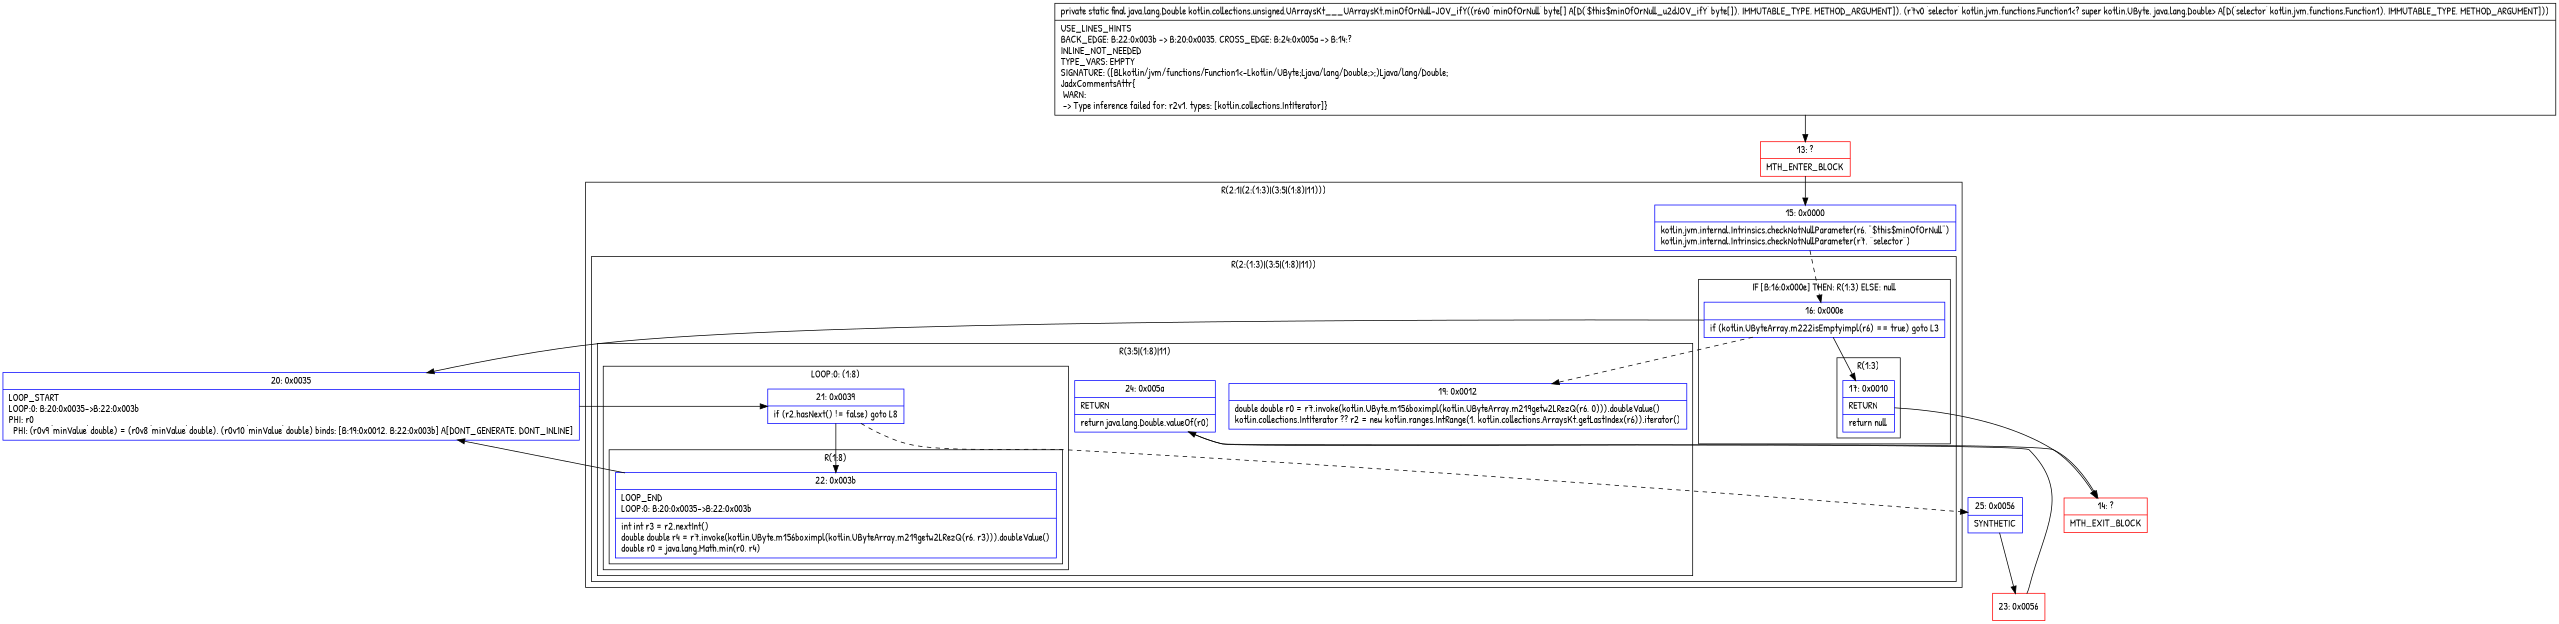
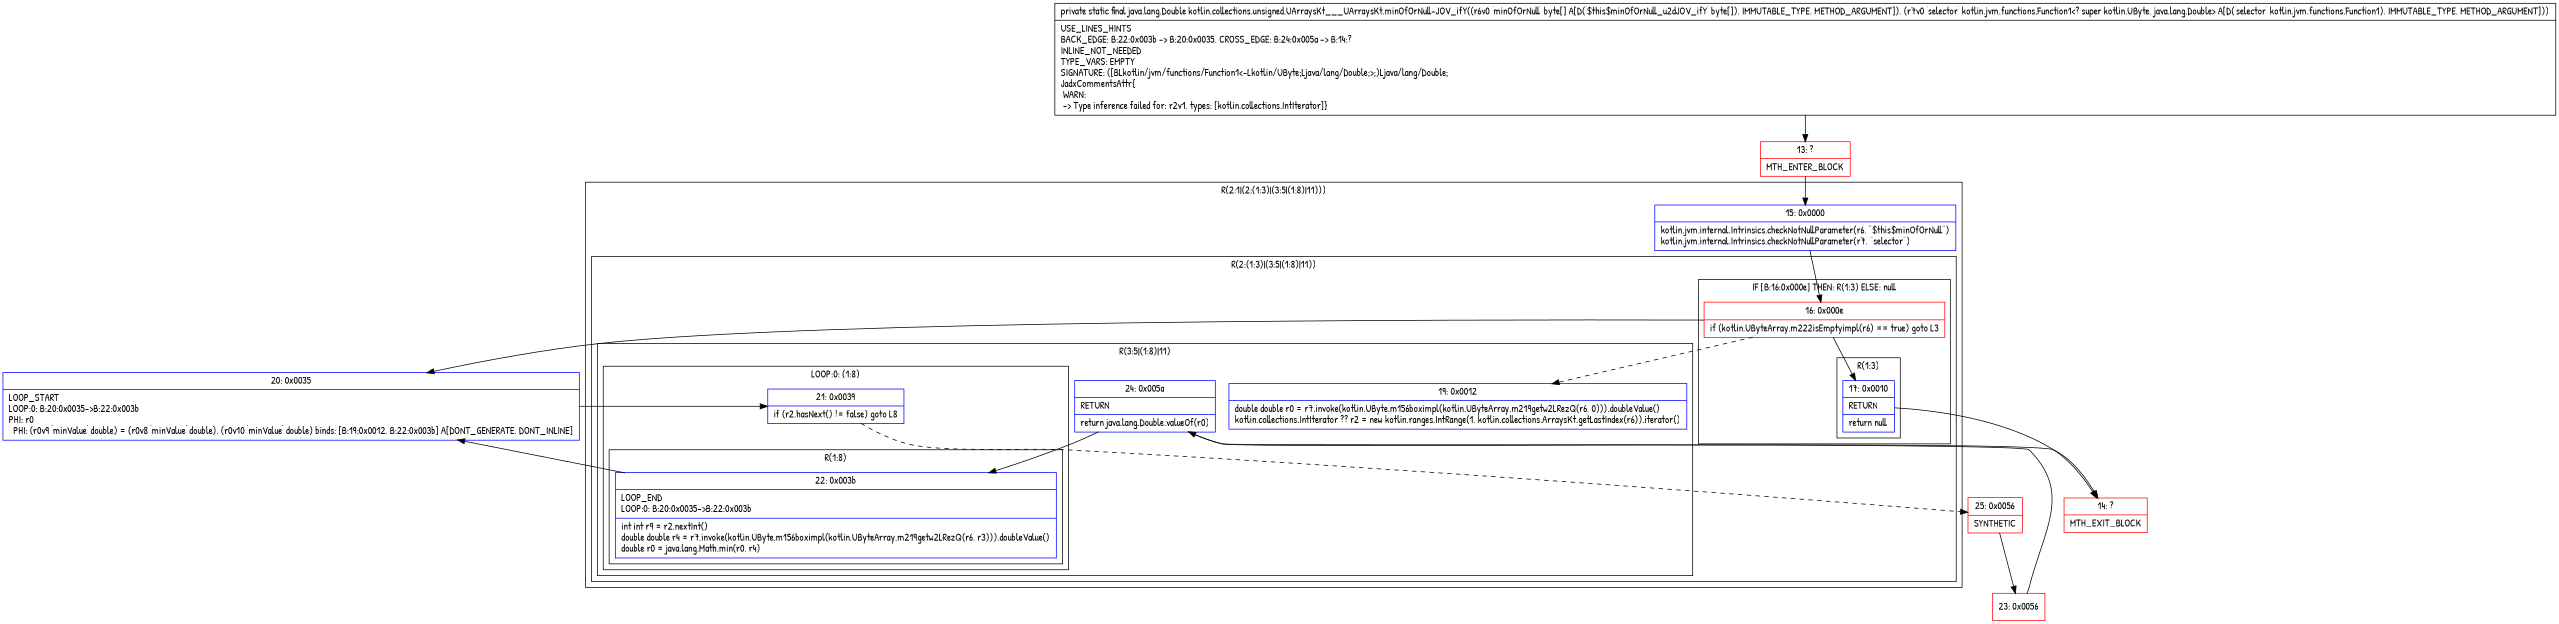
(1815, 273) -> (1815, 273)
(1824, 320) -> (1824, 320)
(836, 444) -> (1043, 455)
(1995, 515) -> (1995, 515)
(665, 527) -> (665, 527)
